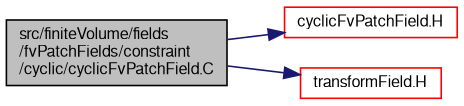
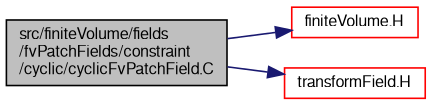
(371, 22) -> (355, 22)
